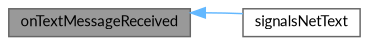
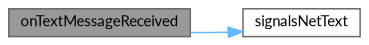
(224, 13) -> (209, 33)
